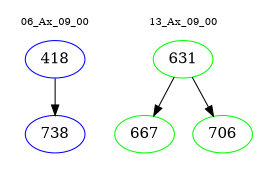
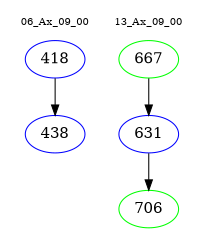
(183, 59) -> (149, 134)
(166, 92) -> (149, 92)
(55, 134) -> (55, 134)
